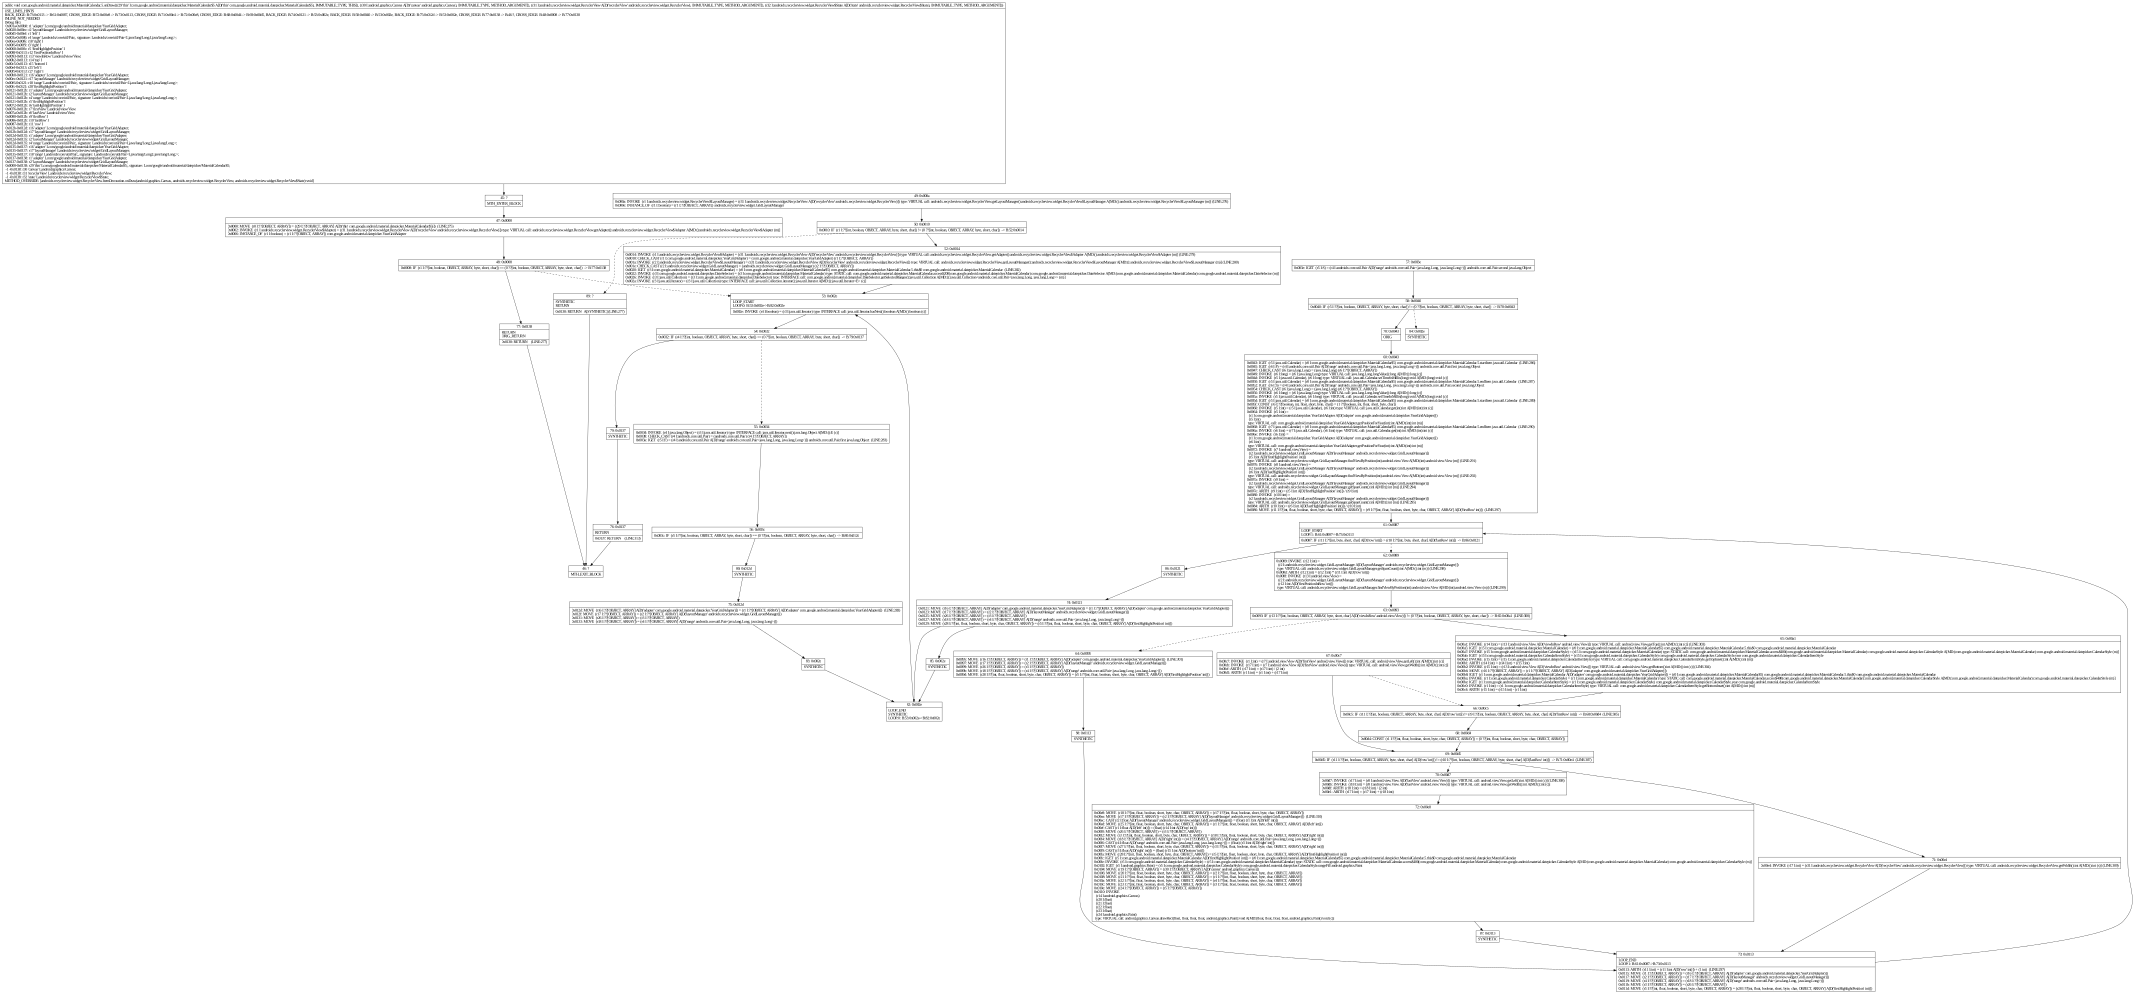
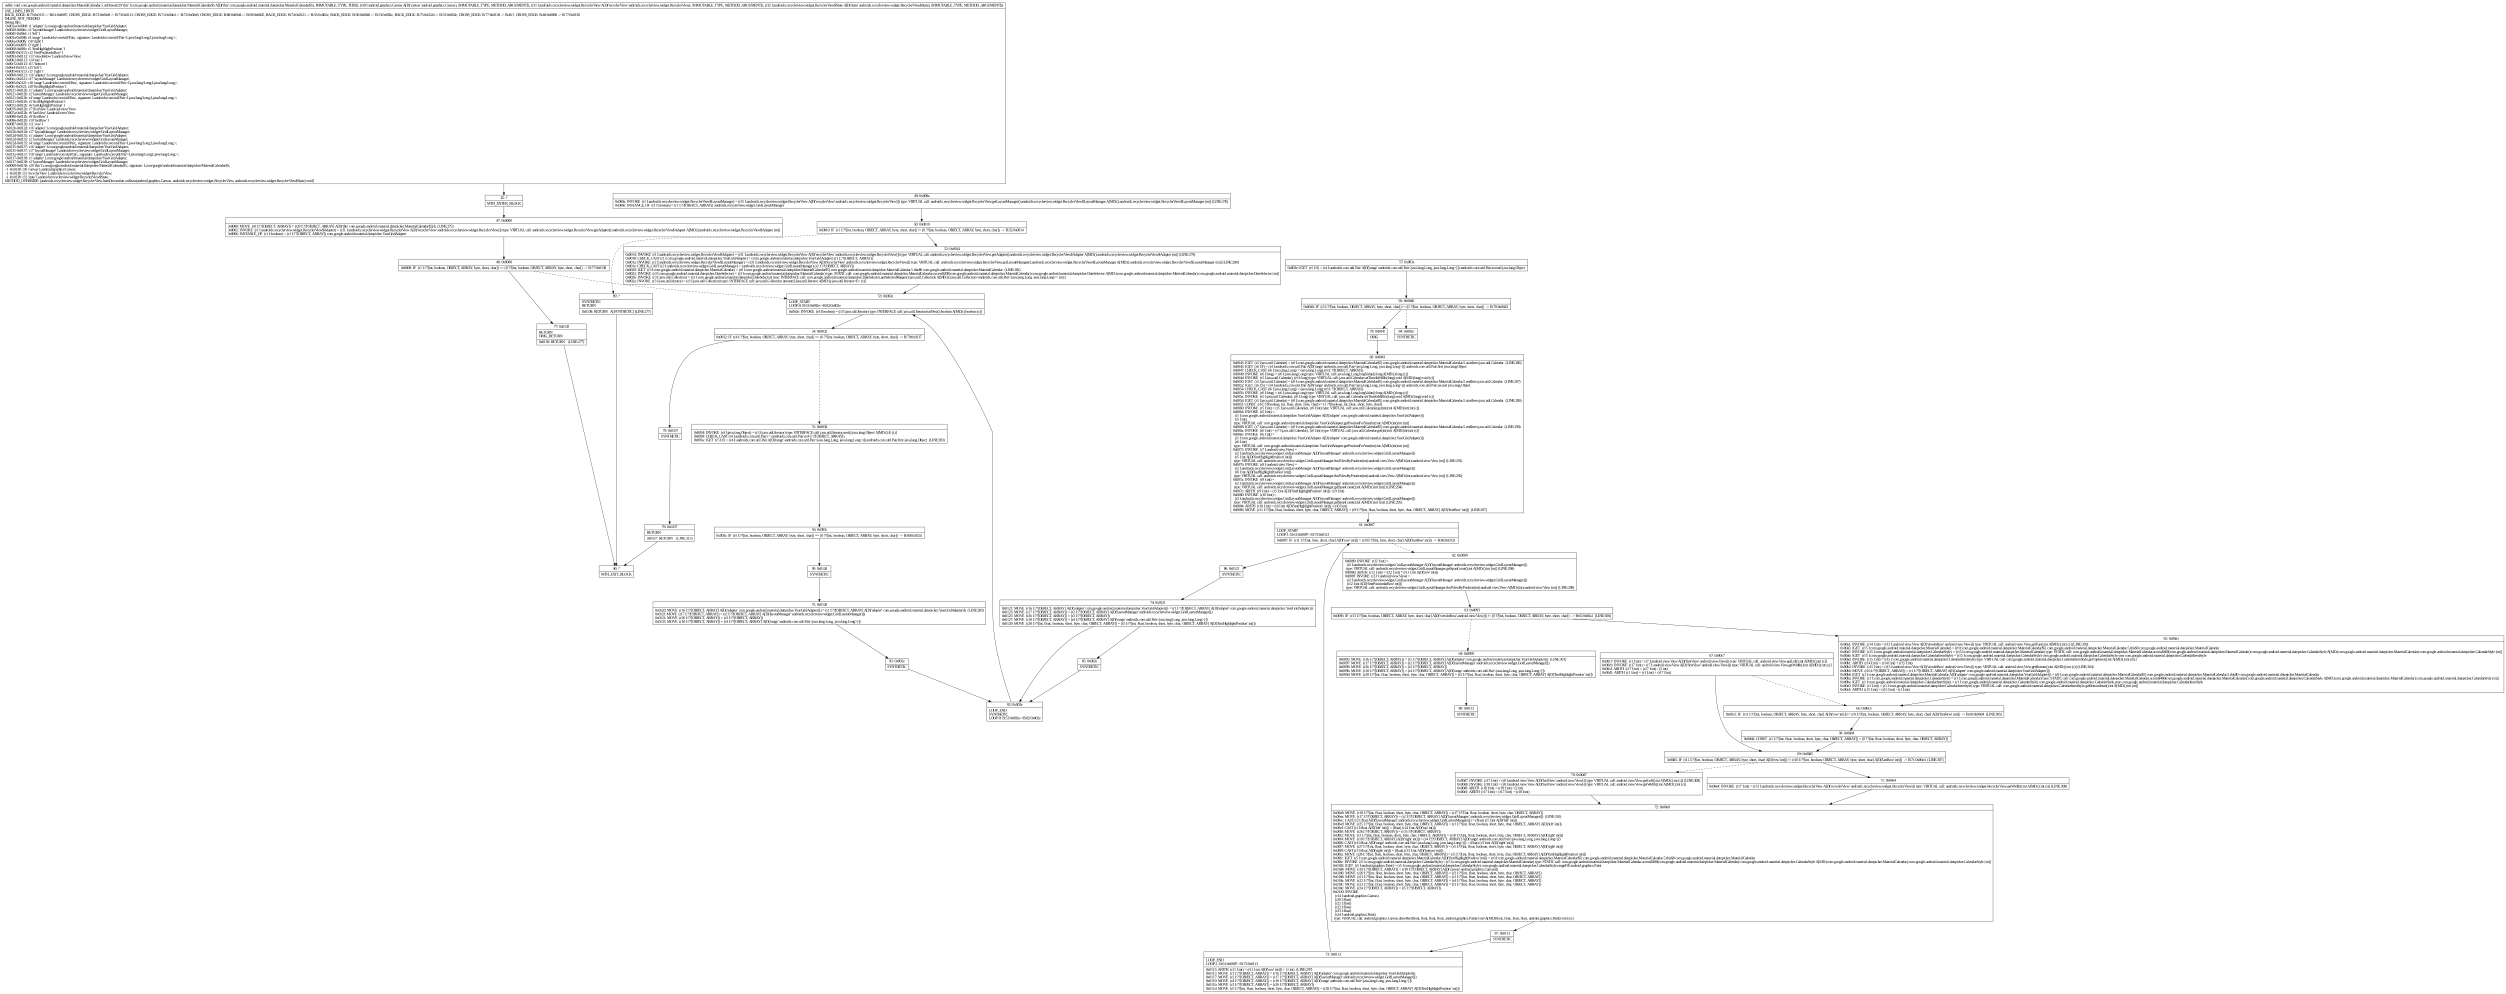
(1856, 910) -> (1852, 796)
(1258, 955) -> none
